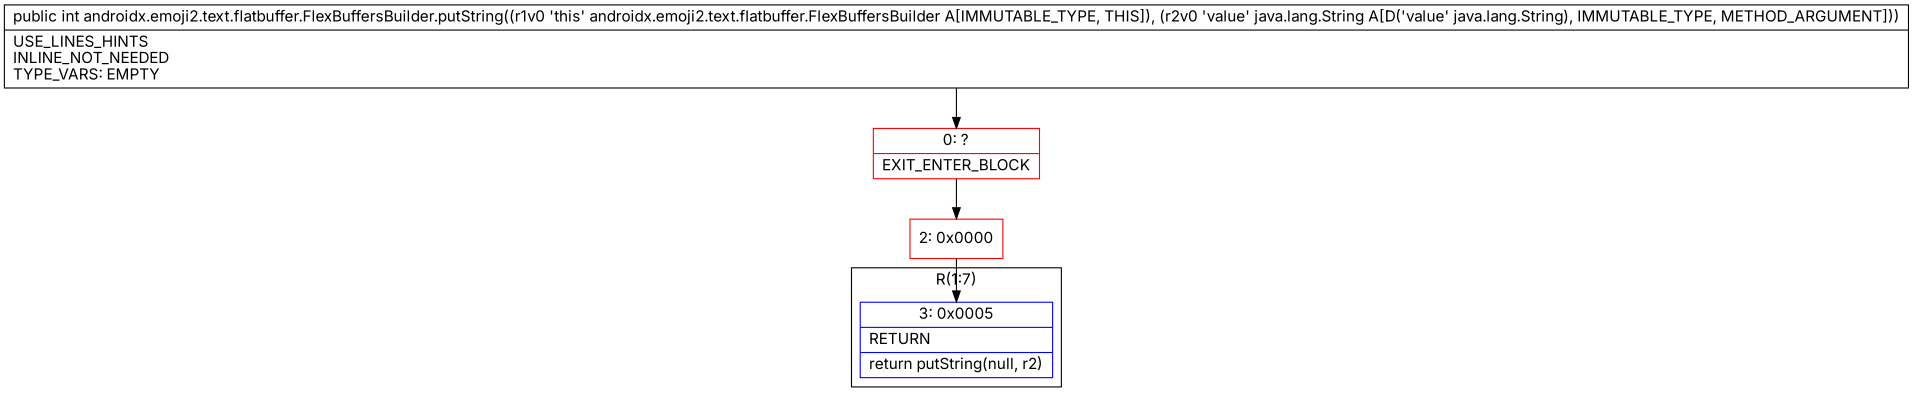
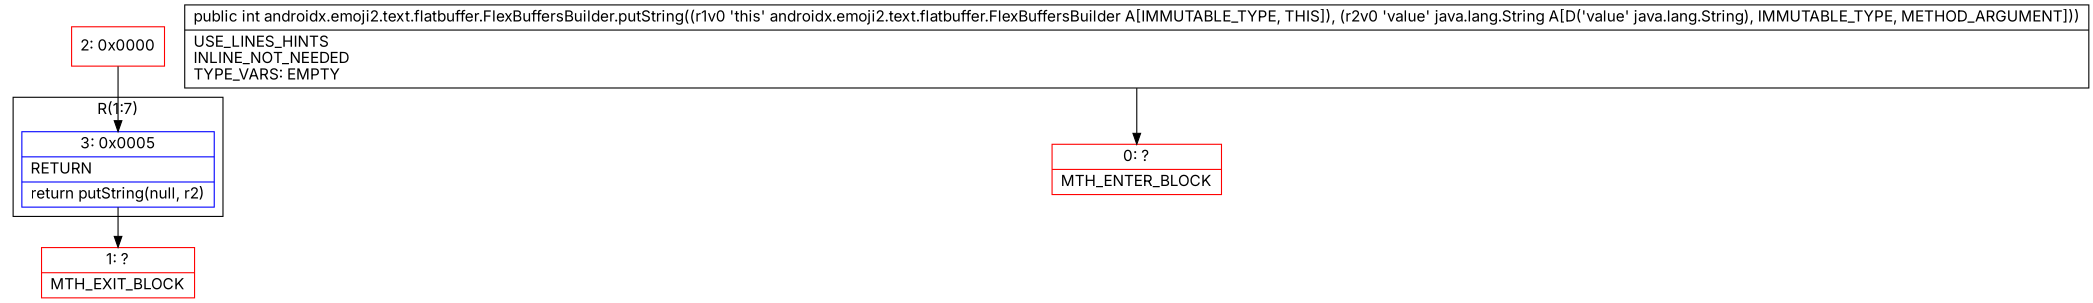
(956, 166) -> (1137, 181)
(956, 193) -> none
none -> (118, 273)
